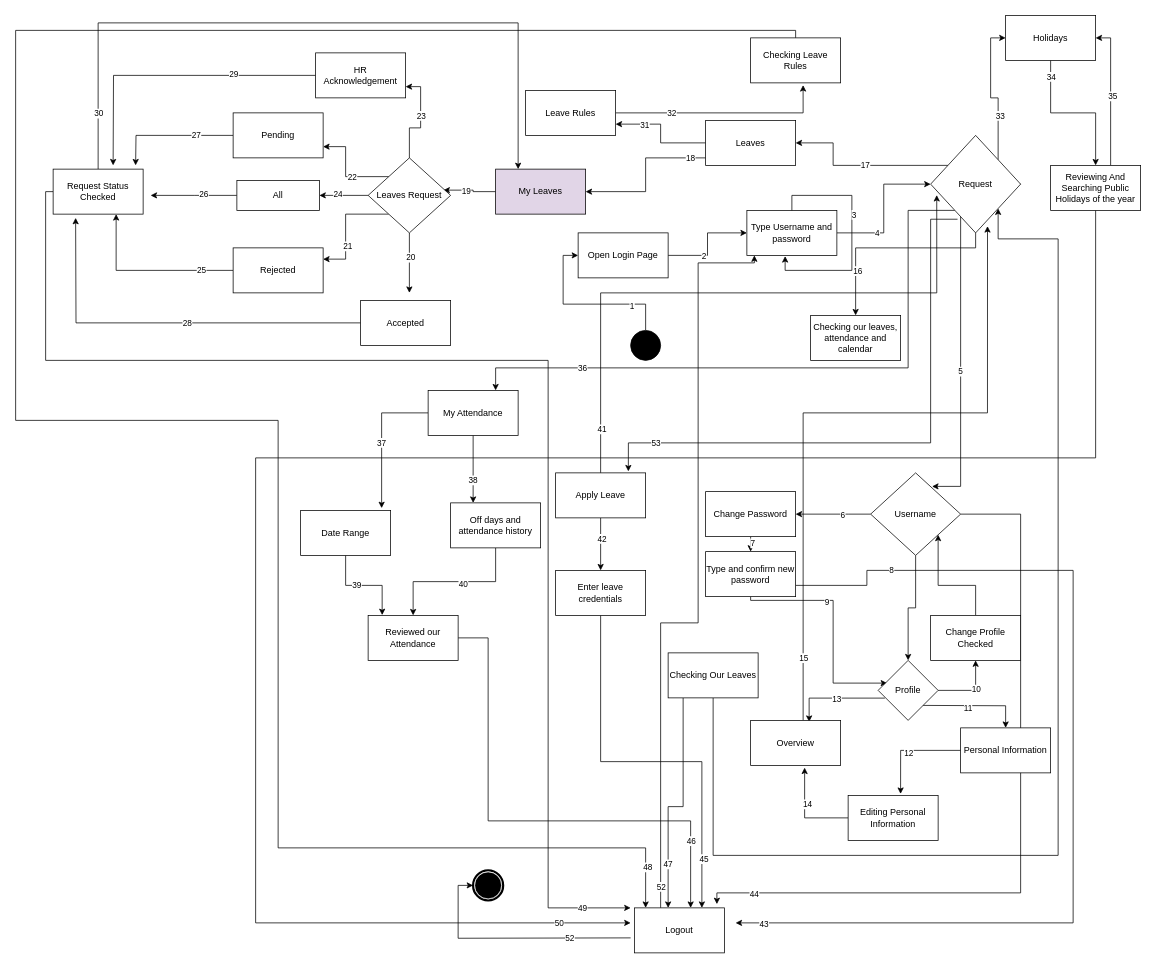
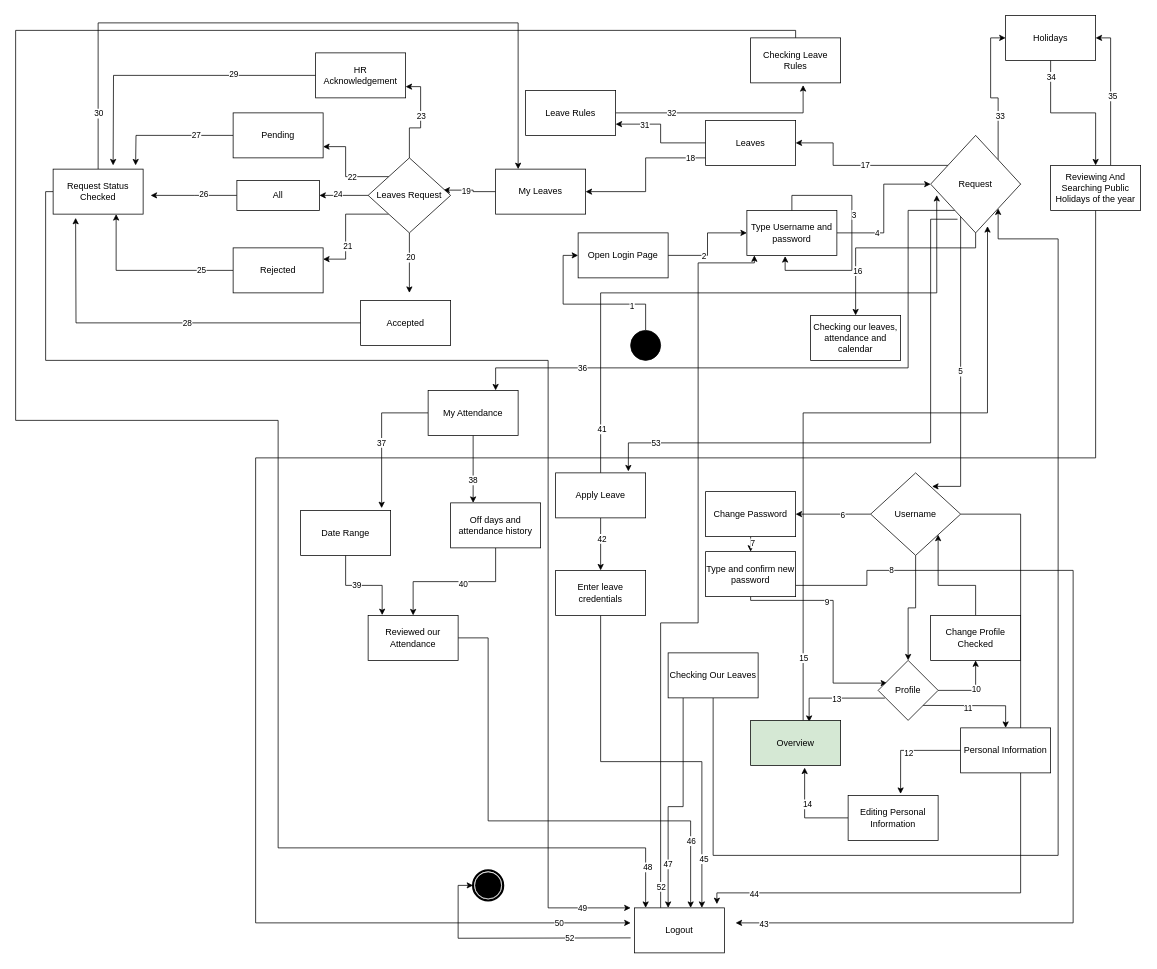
(540, 192) -> (540, 192)
(795, 743) -> (795, 743)
